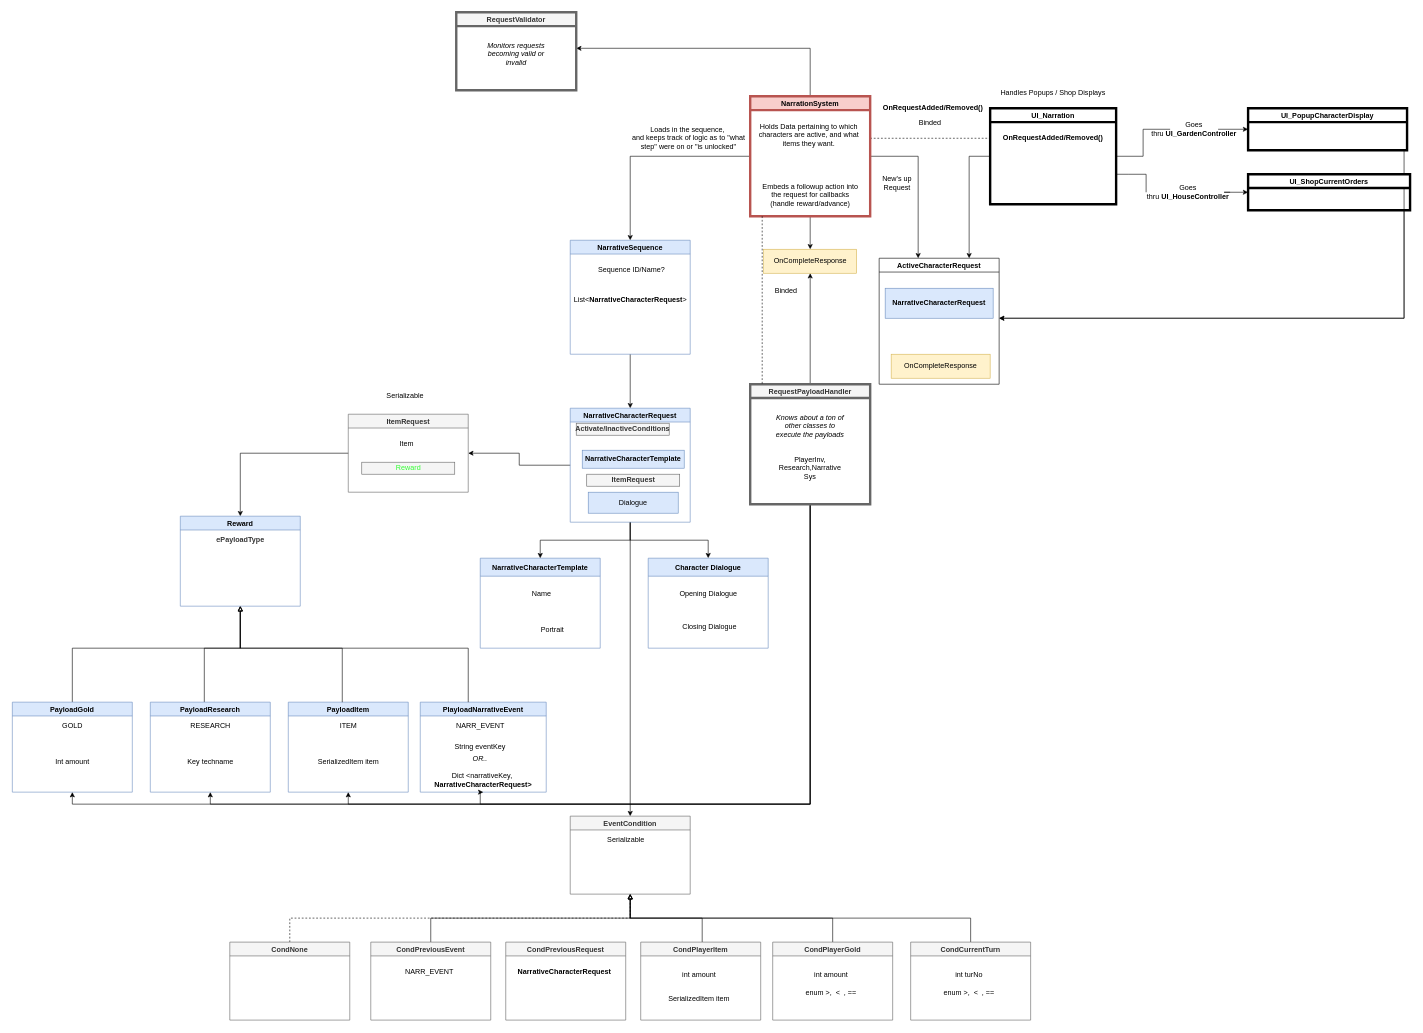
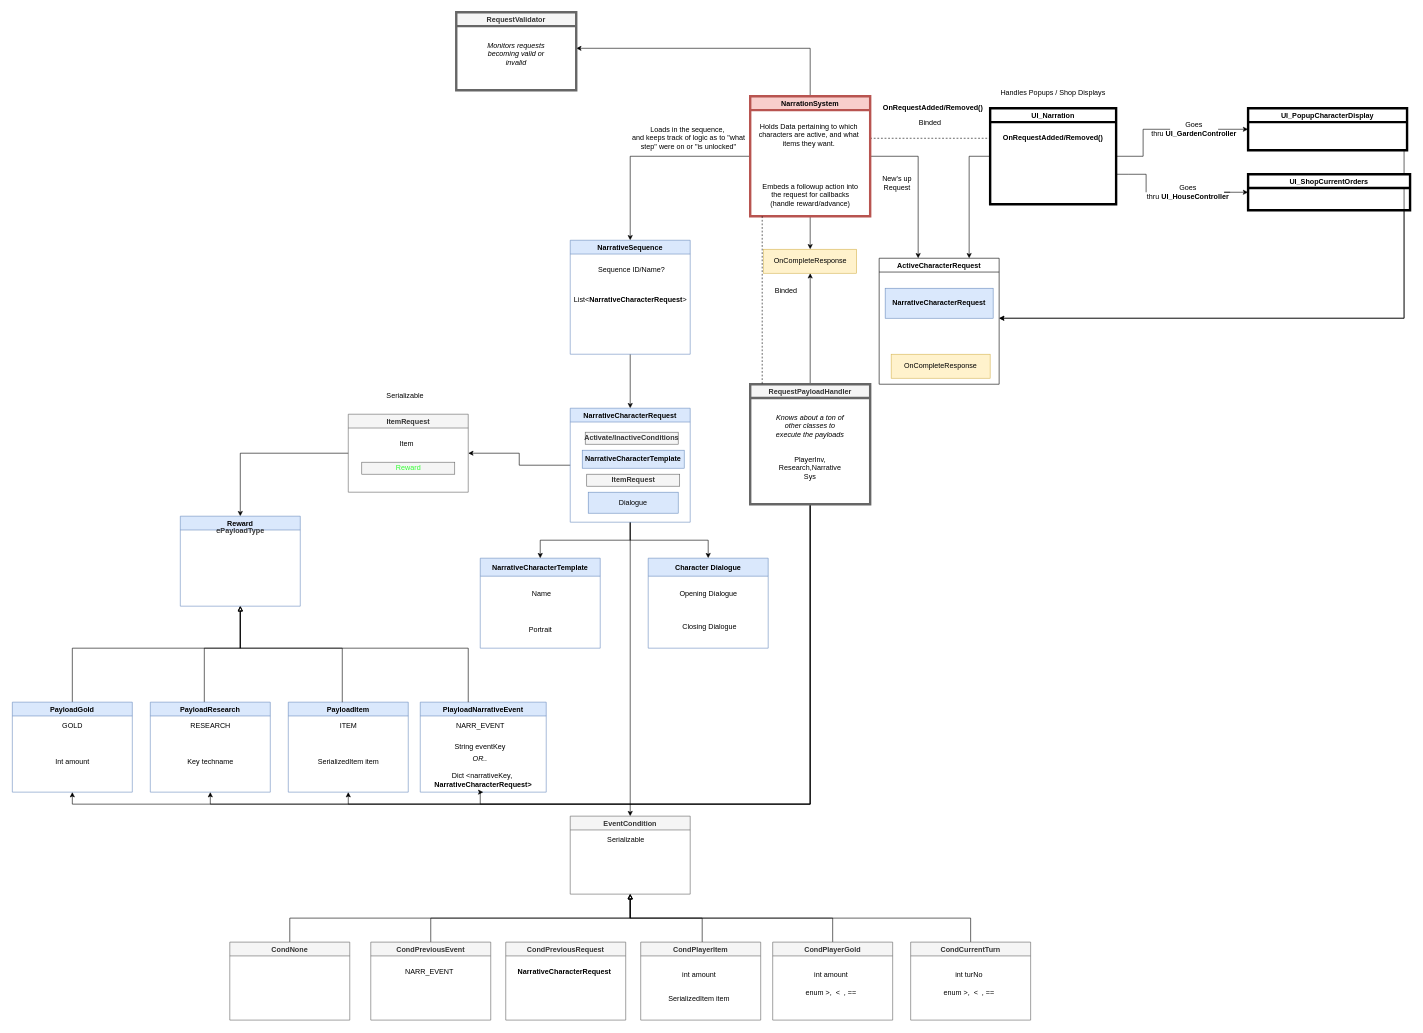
(623, 429) -> (632, 438)
(240, 540) -> (240, 531)
(552, 630) -> (540, 630)
(347, 918) -> (347, 918)
